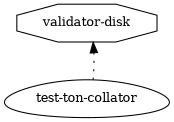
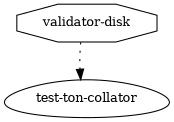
(94, 66) -> (80, 56)
